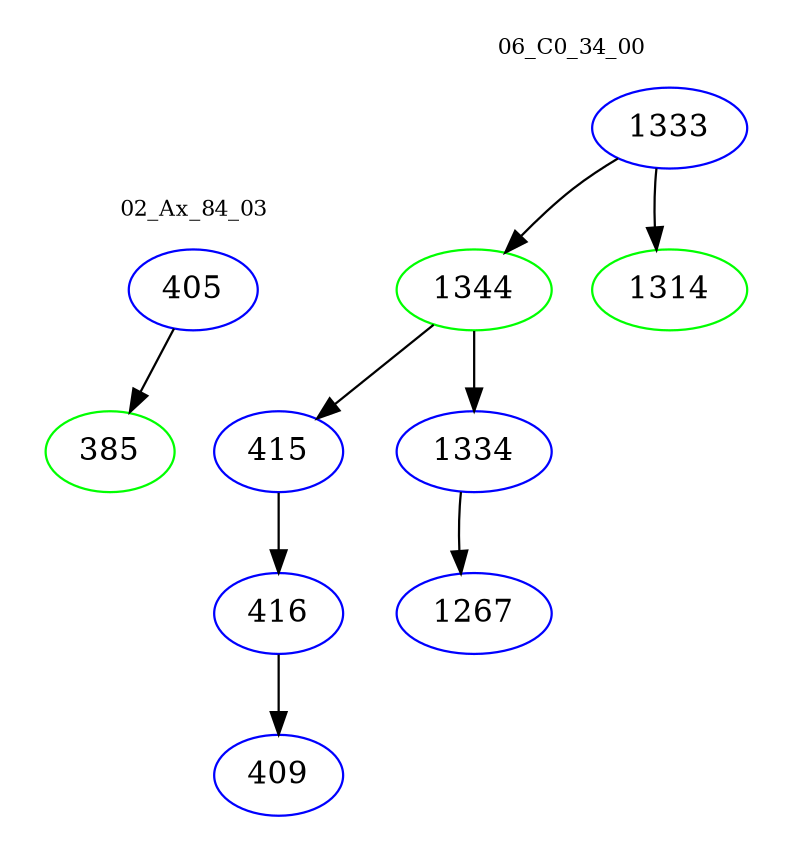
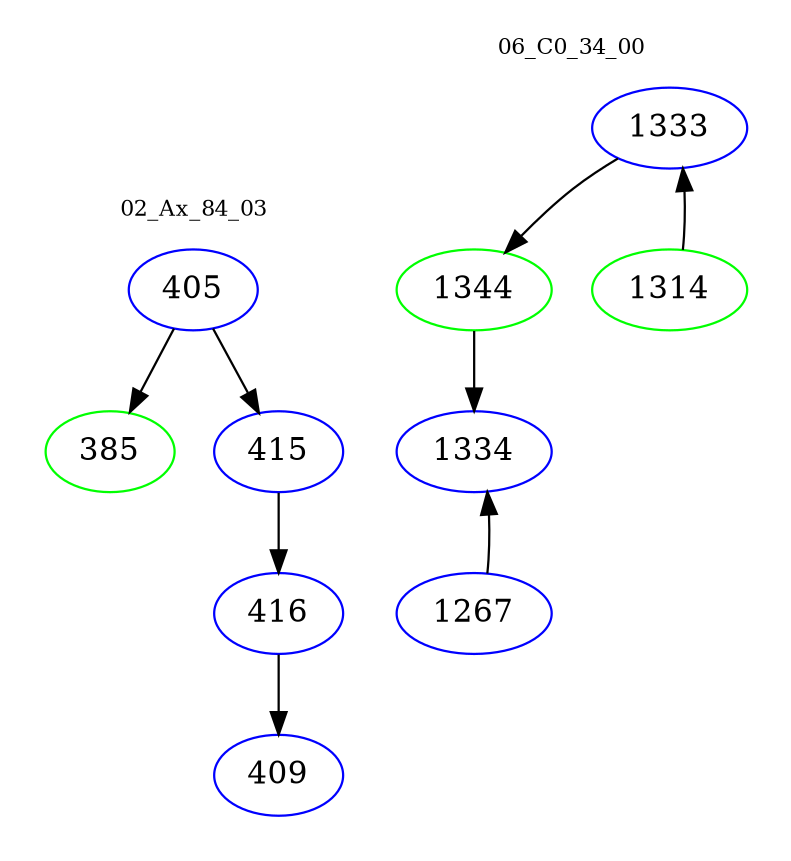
(655, 198) -> (685, 221)
(394, 357) -> (230, 361)
(459, 521) -> (489, 544)
